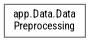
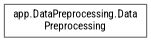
(45, 21) -> (76, 21)
